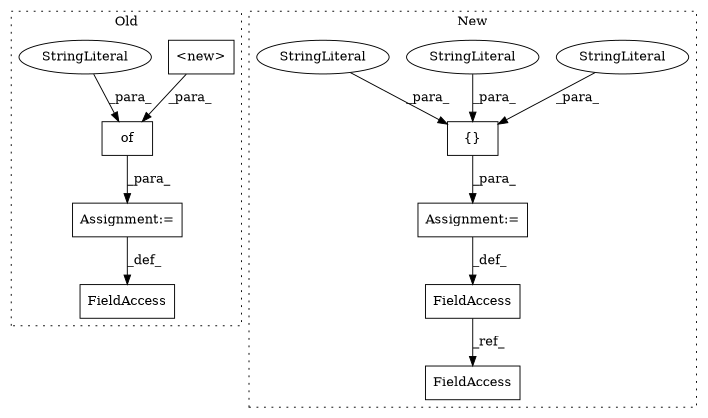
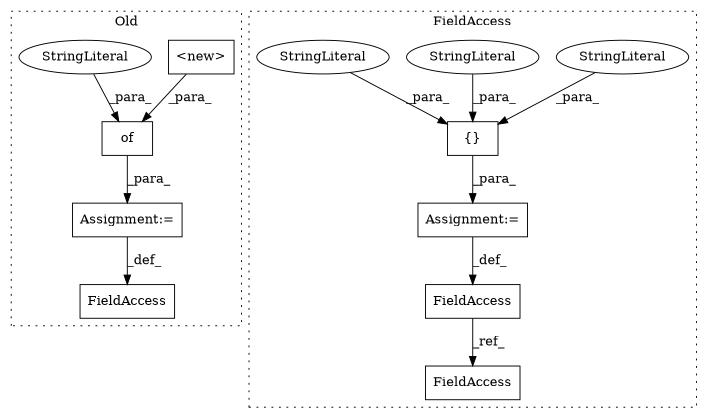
(473, 22) -> (473, 22)
